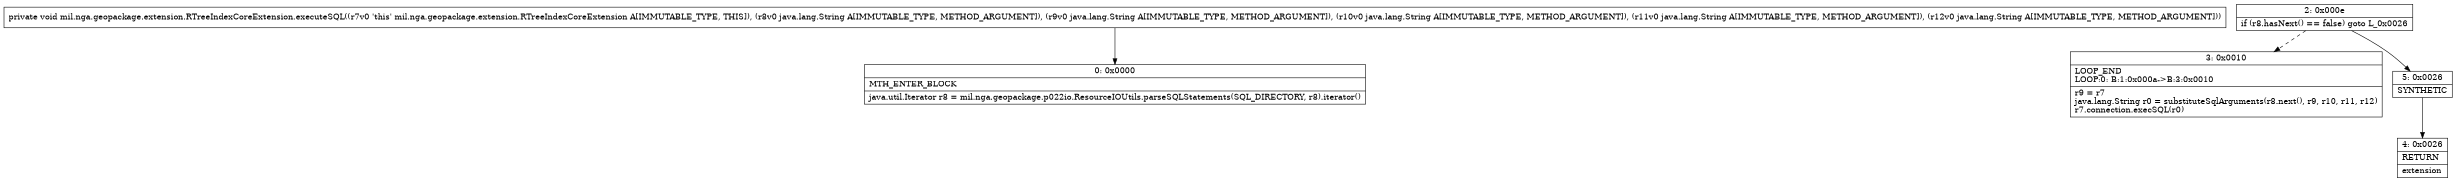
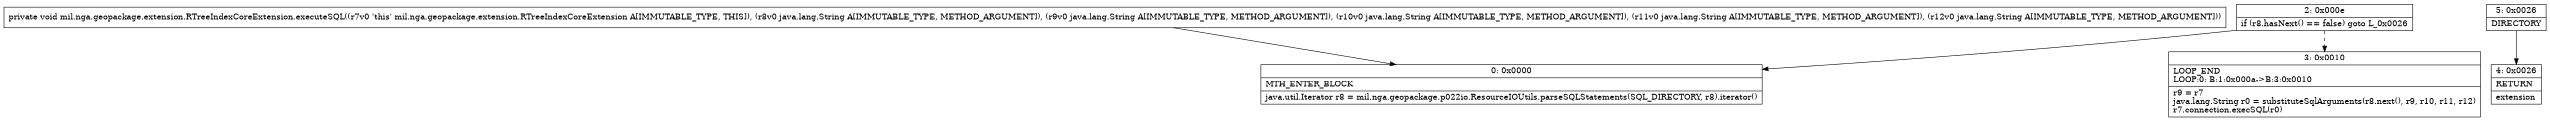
(2380, 47) -> (2003, 52)
(2423, 91) -> (2516, 24)
